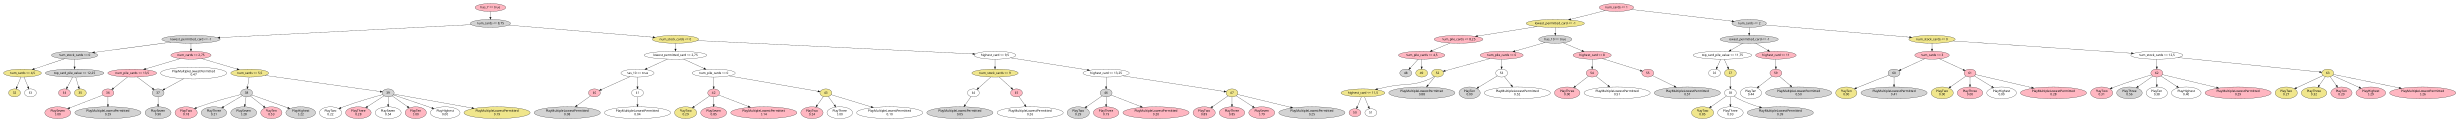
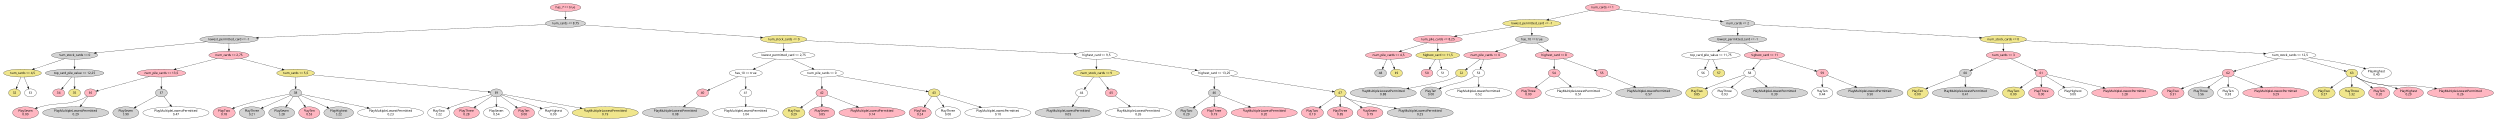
(2169, 81) -> (2337, 62)
(1730, 82) -> (1758, 64)
(174, 84) -> (167, 101)
(1406, 84) -> (1438, 46)
none -> (391, 113)
(1204, 113) -> (1312, 113)
